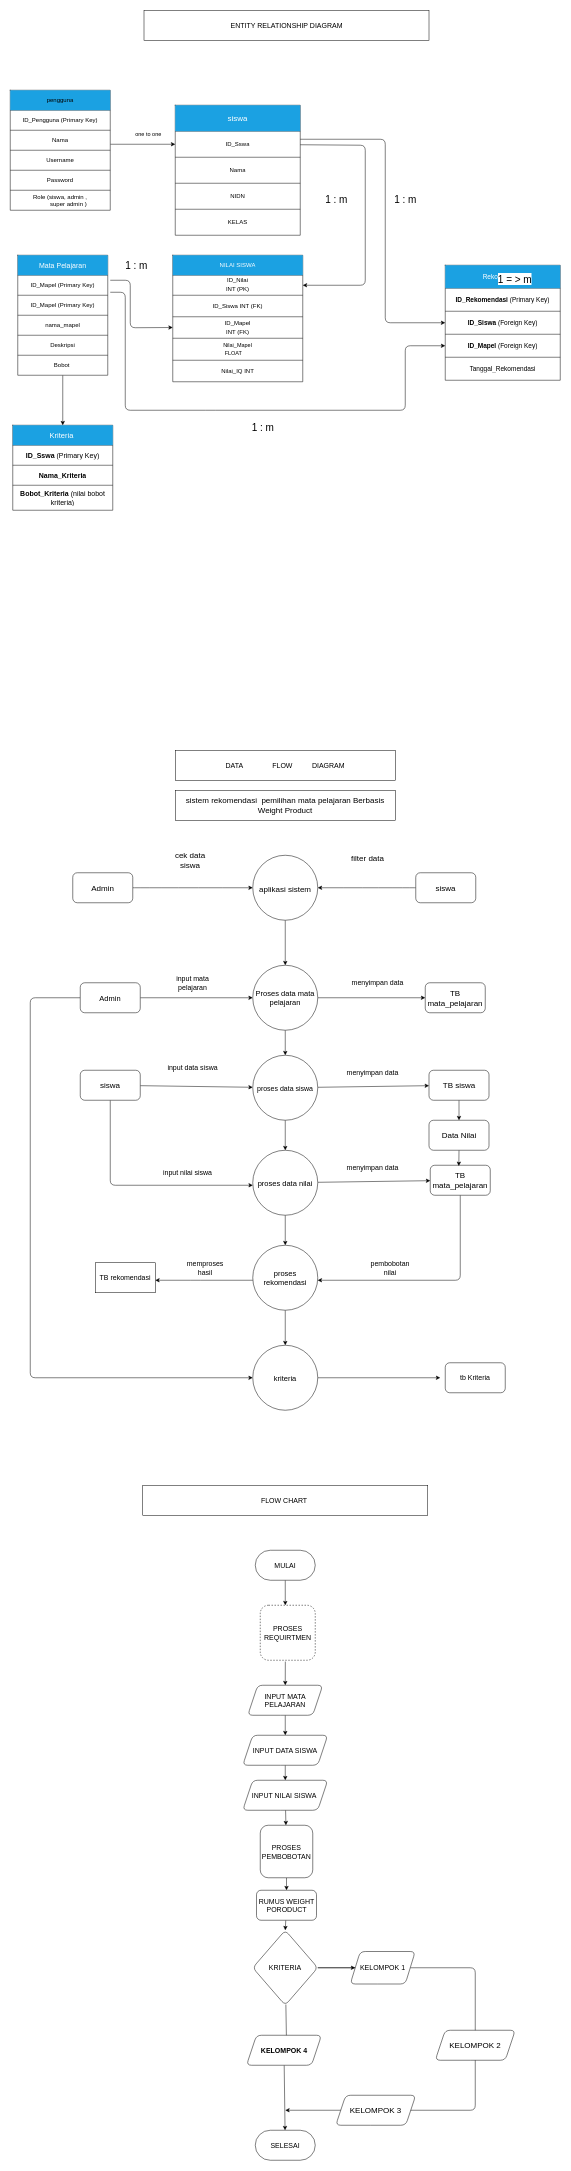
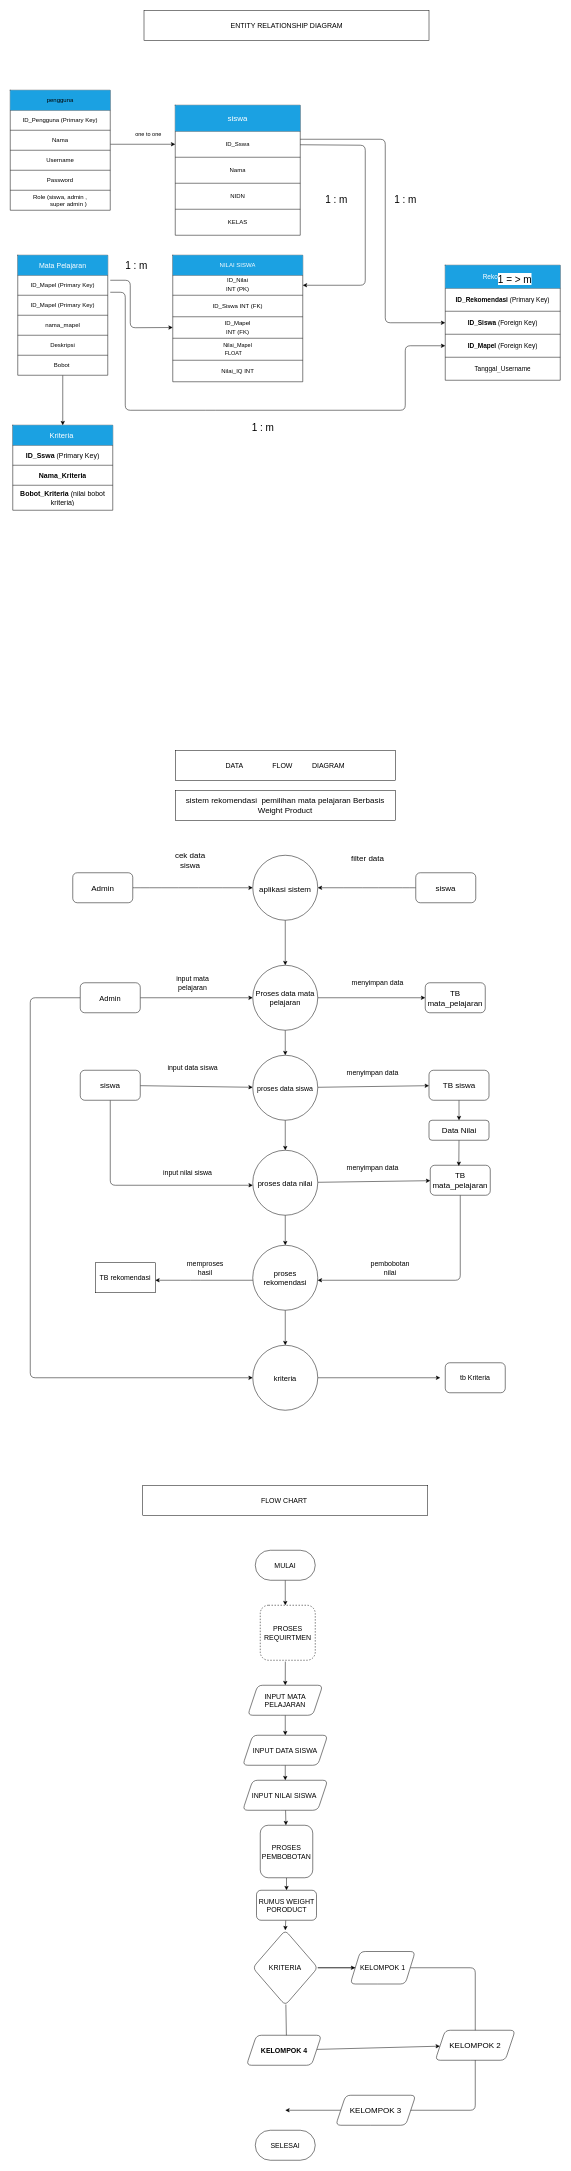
(503, 369) -> (503, 369)
(459, 1135) -> (459, 1130)
(285, 2125) -> (435, 2046)
